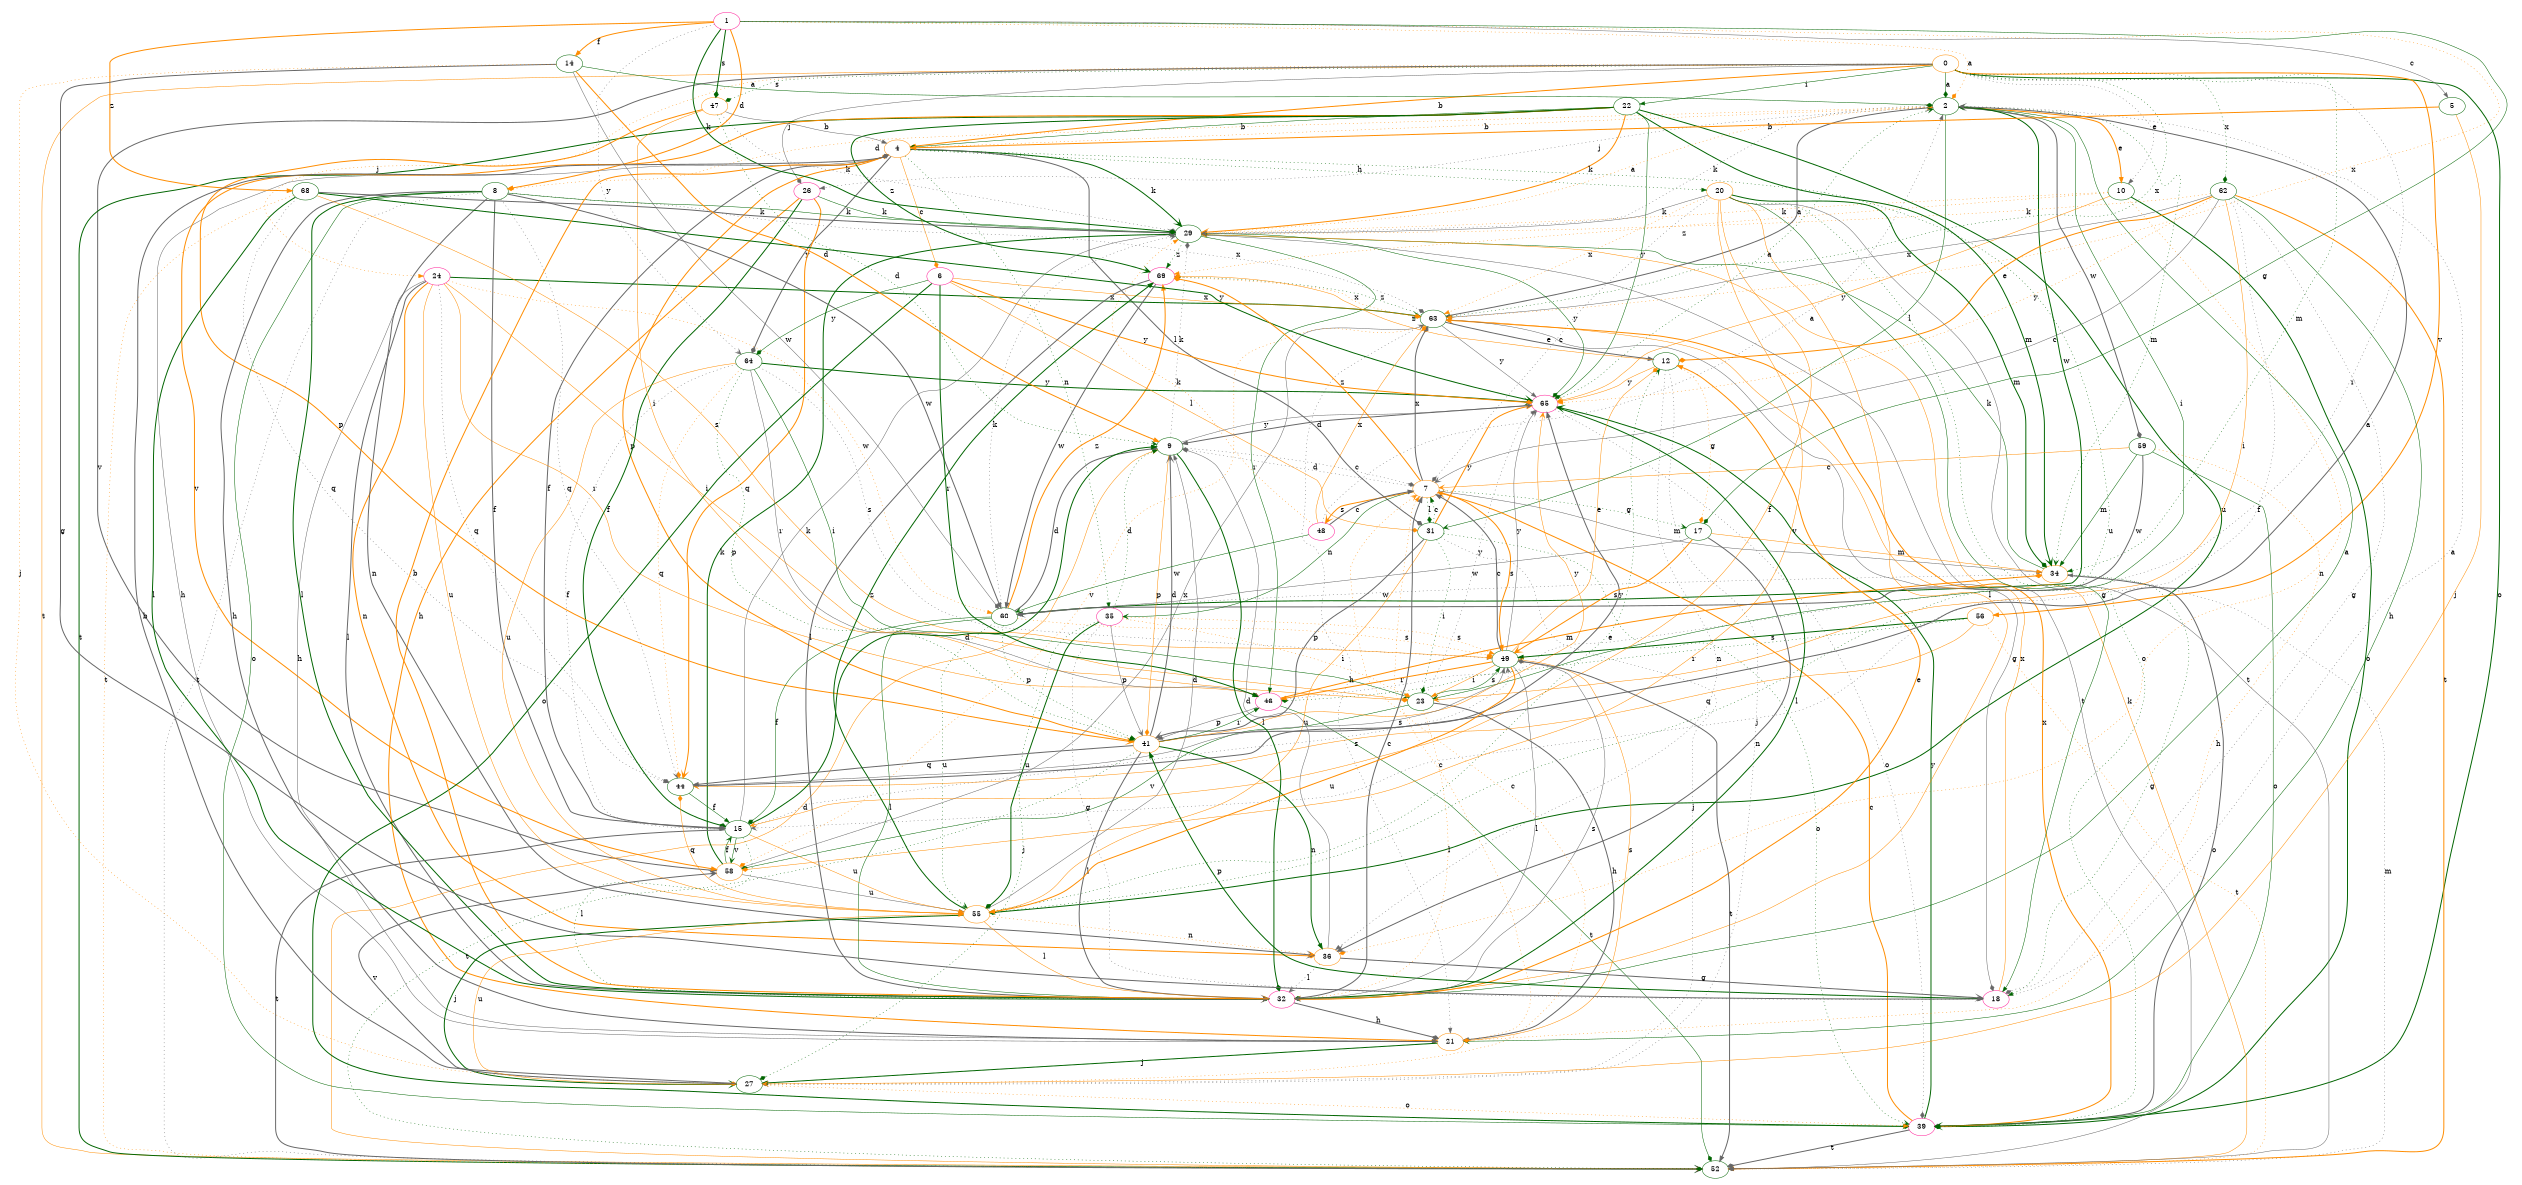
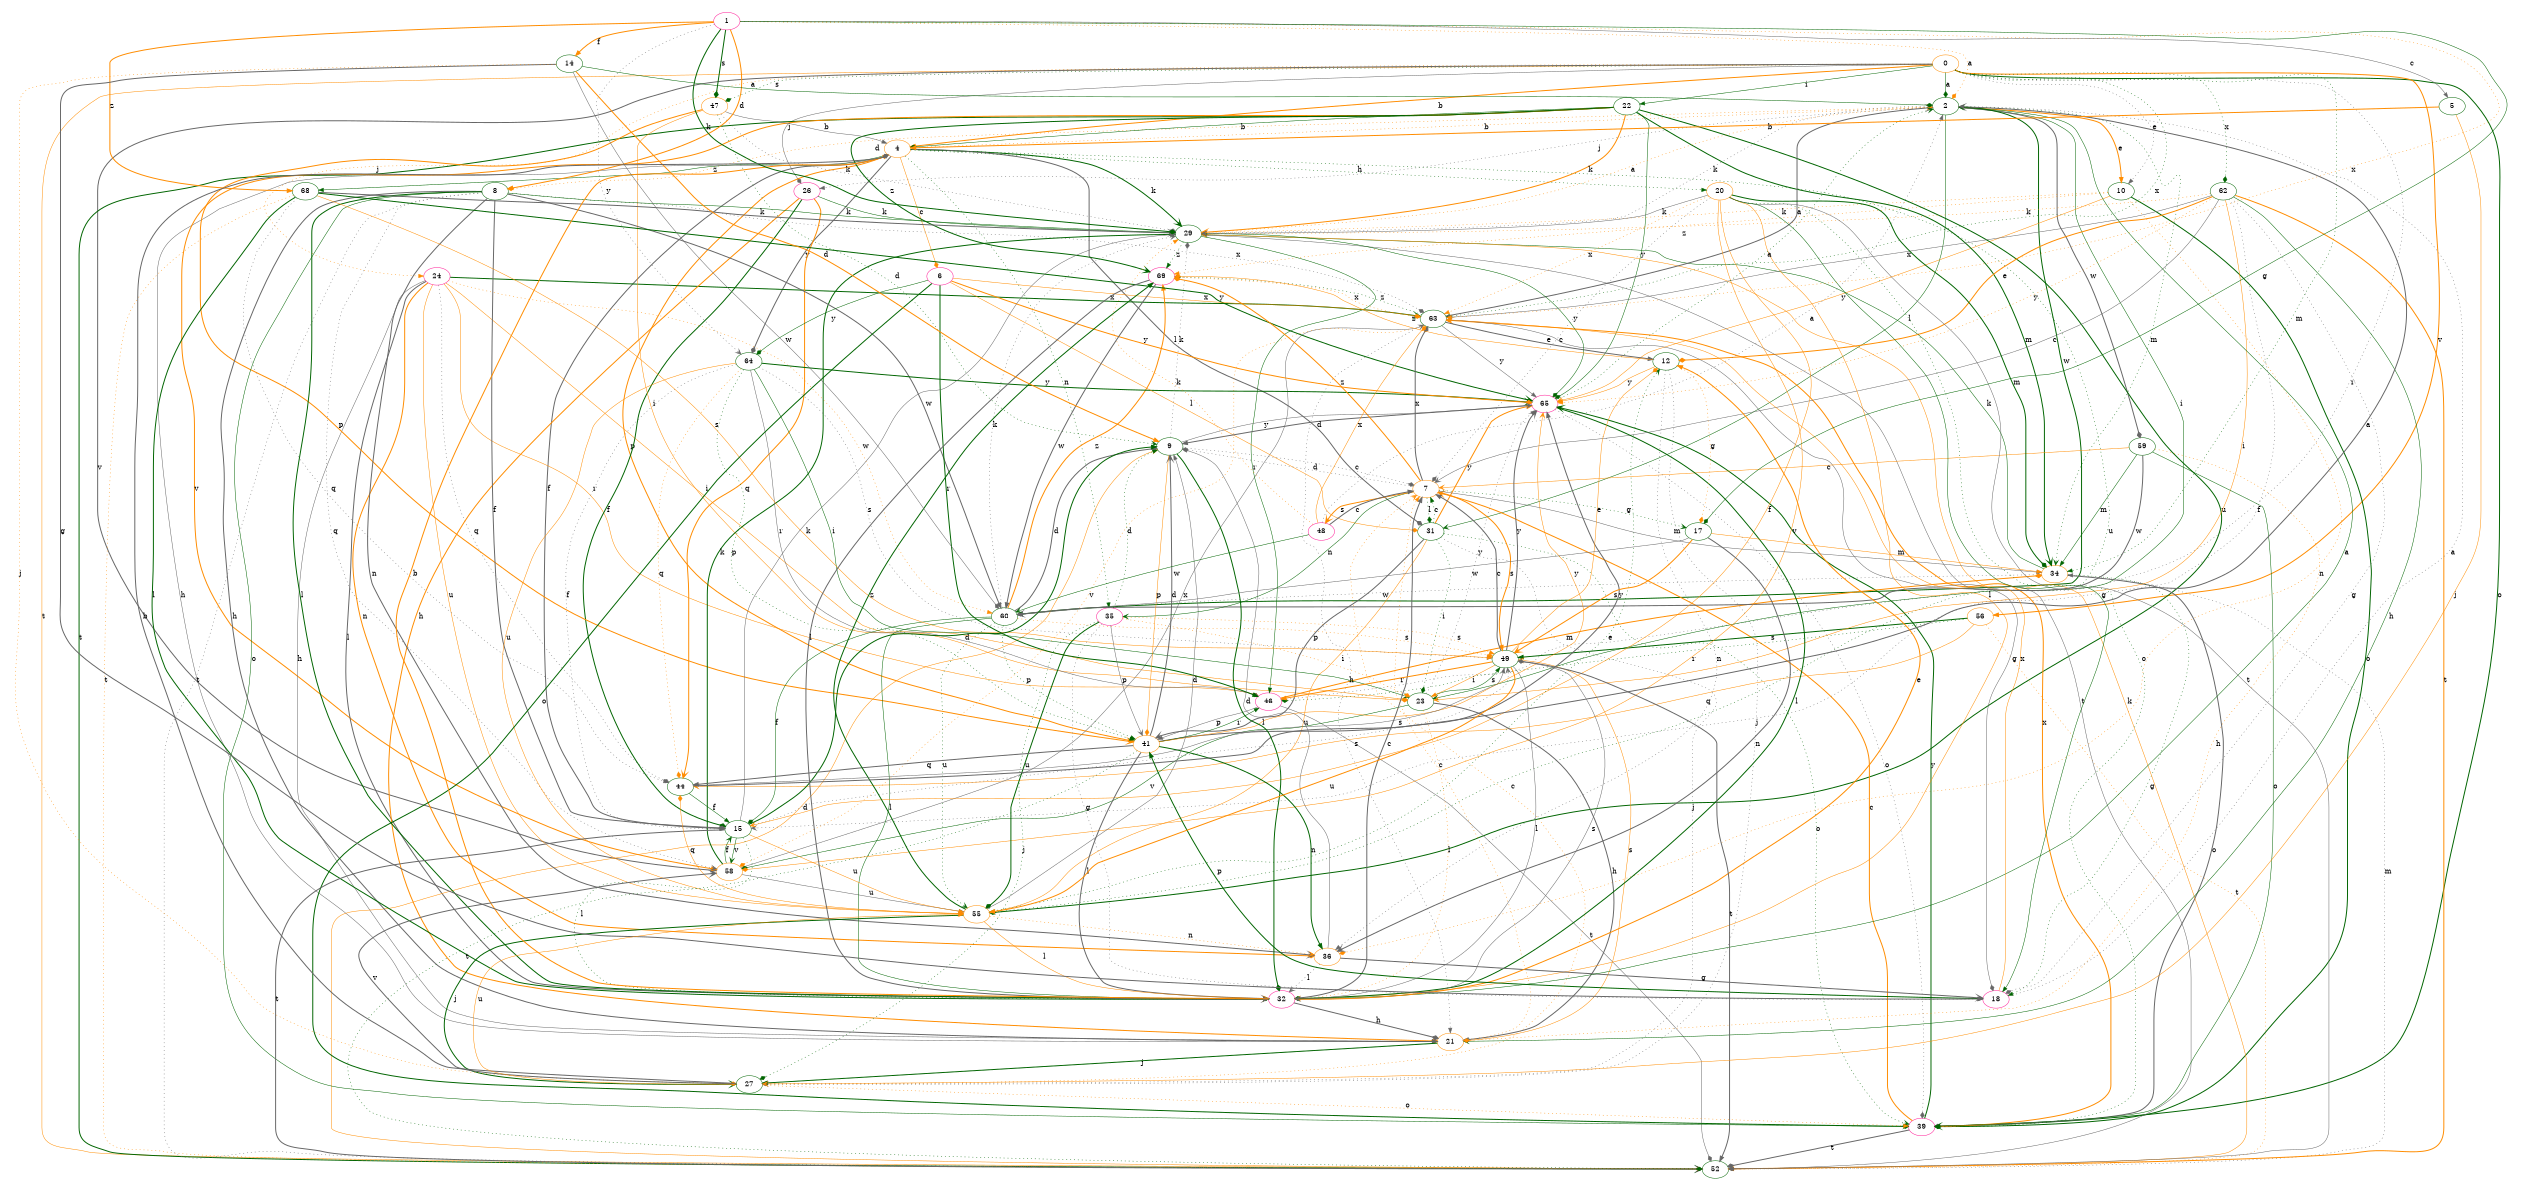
none -> (592, 177)
(565, 490) -> (347, 581)
(1517, 531) -> (1517, 531)
(1532, 882) -> (1532, 882)
